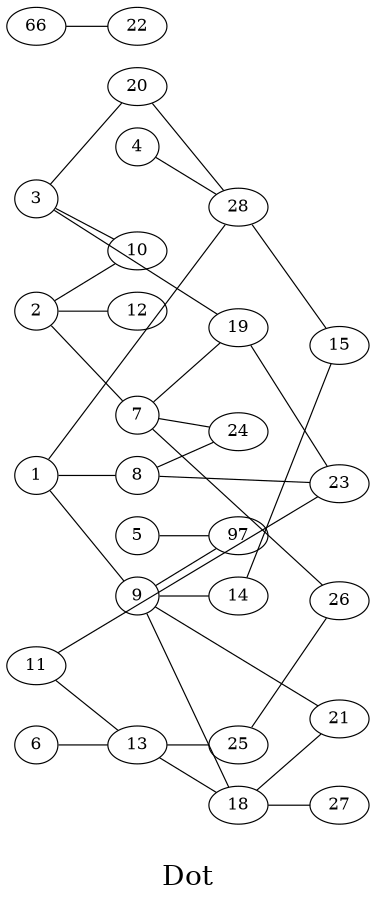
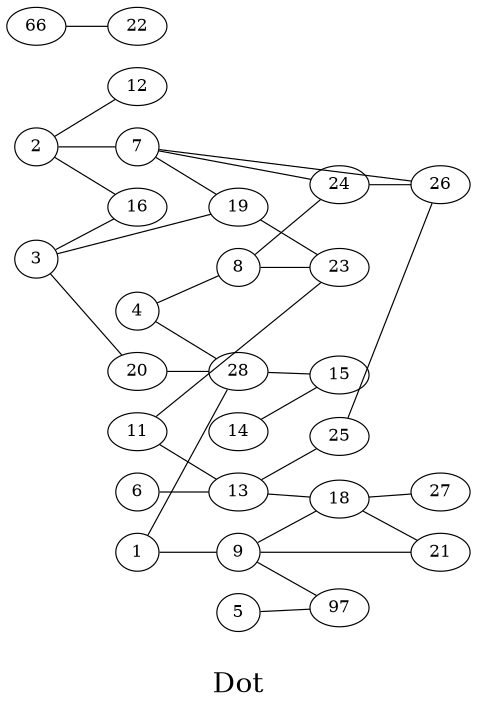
none -> (383, 185)
(137, 251) -> (137, 207)
(87, 475) -> (188, 289)
(184, 596) -> none
